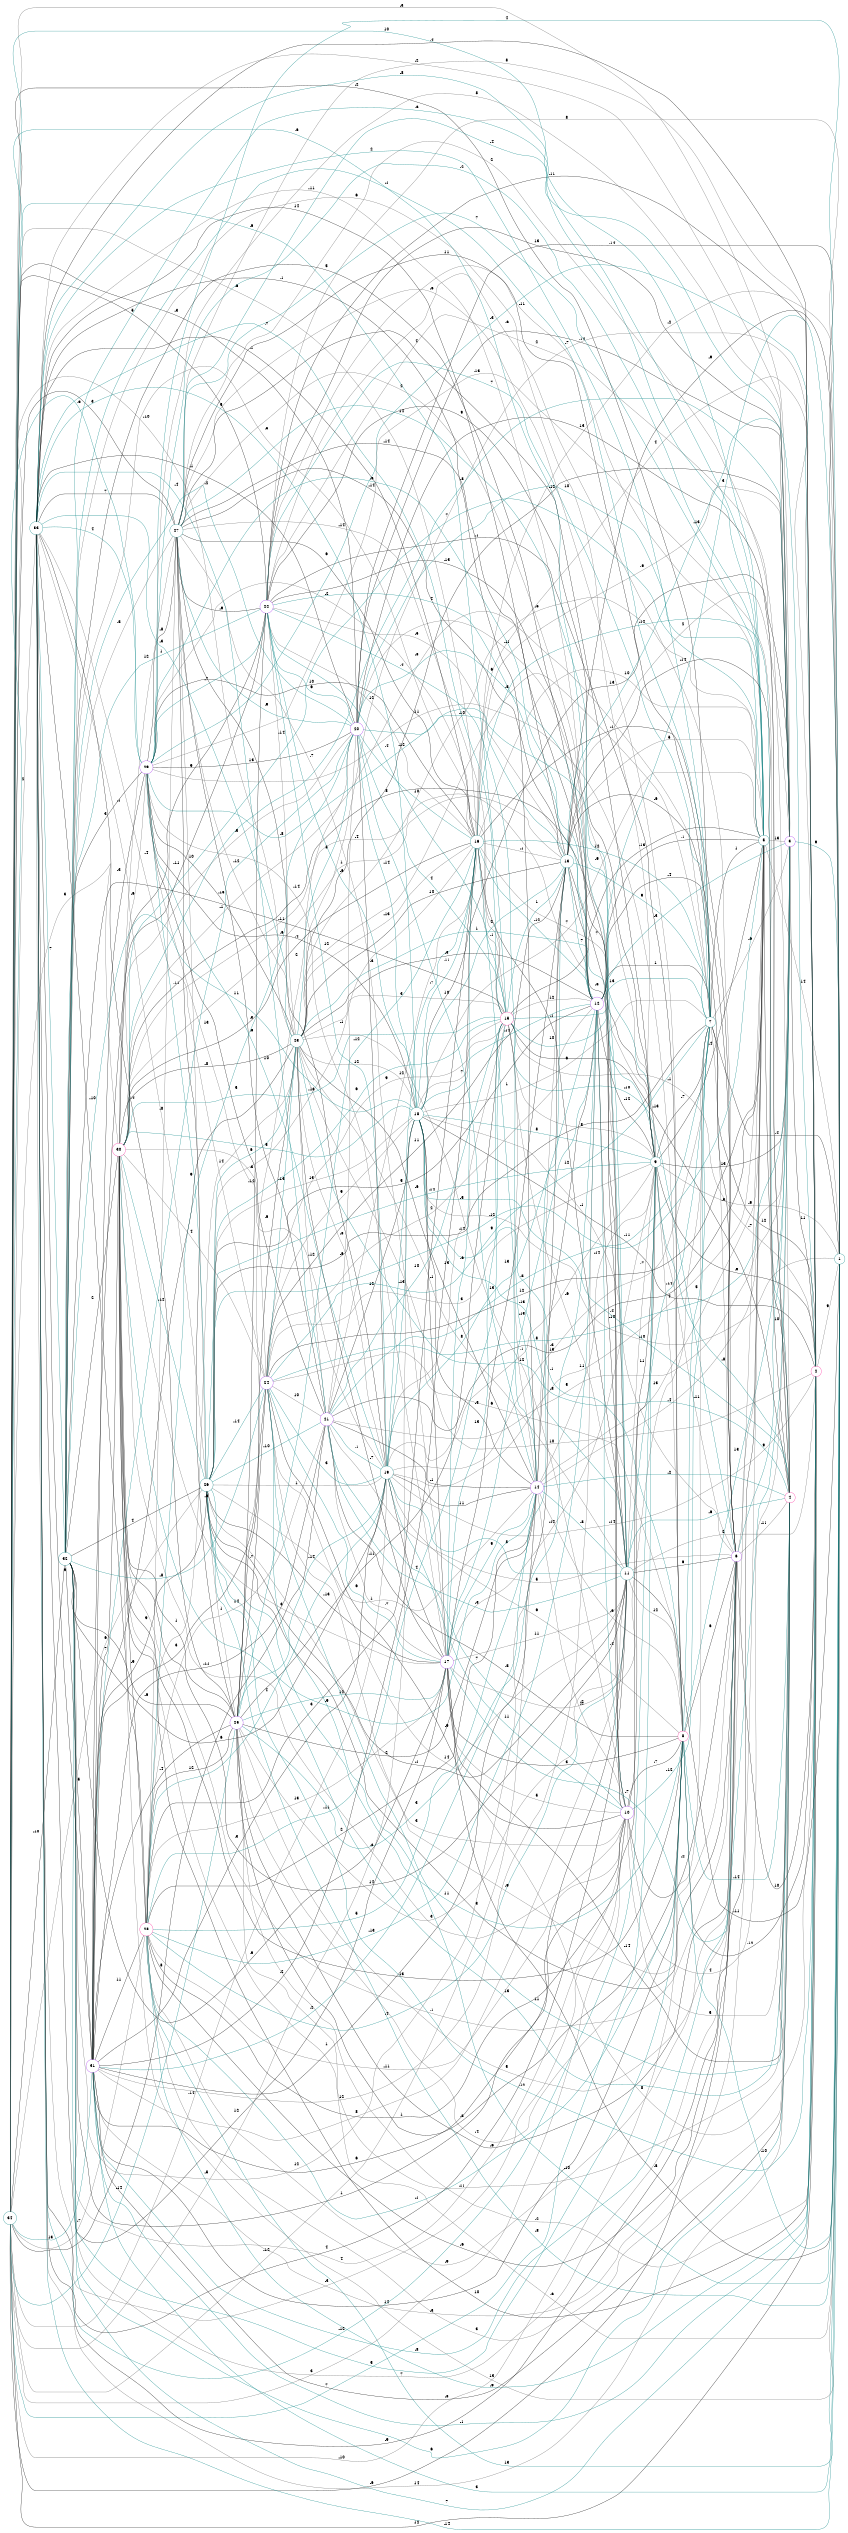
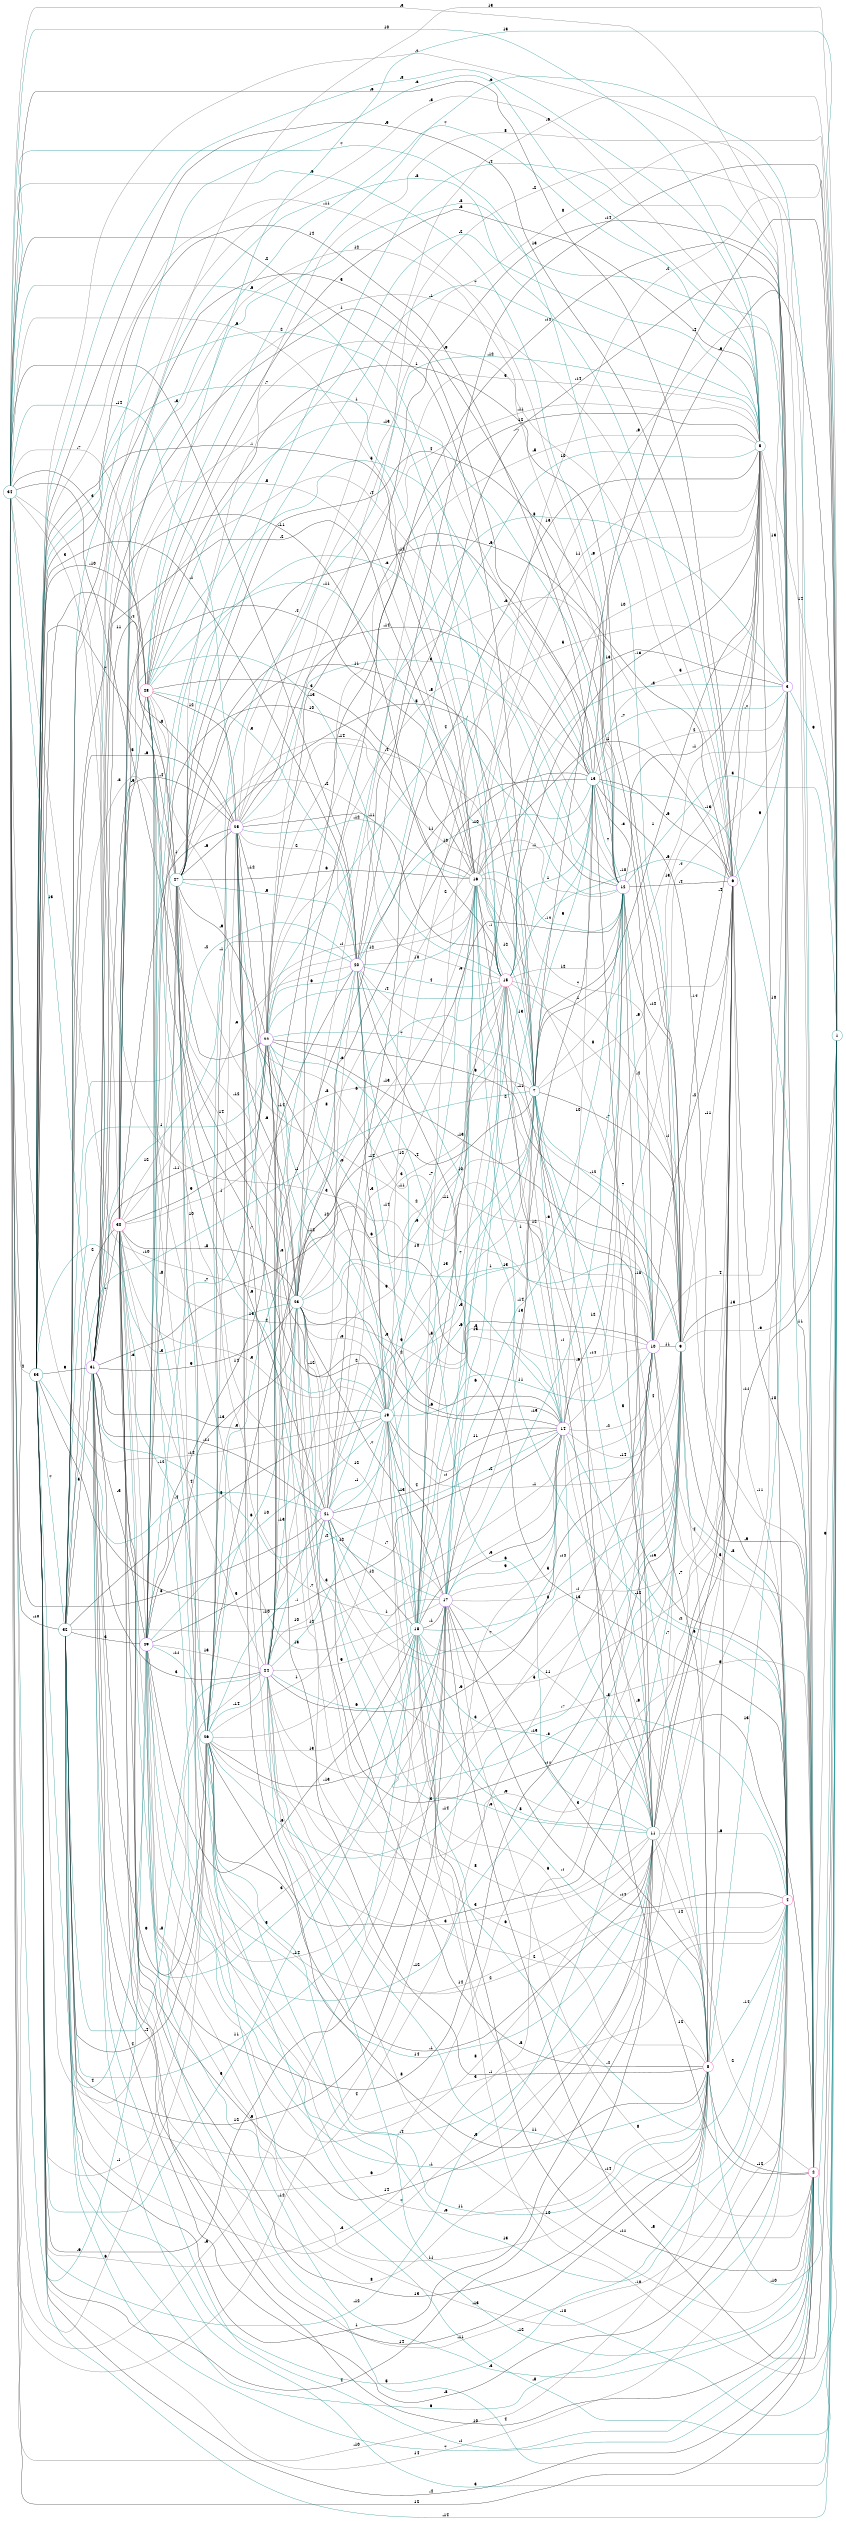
(236, 1648) -> (548, 1251)
